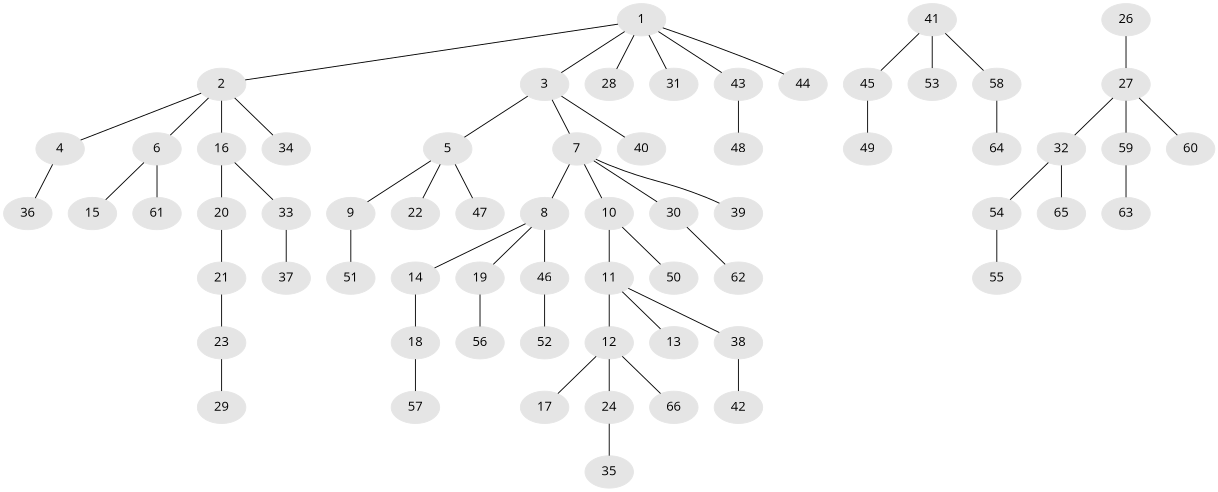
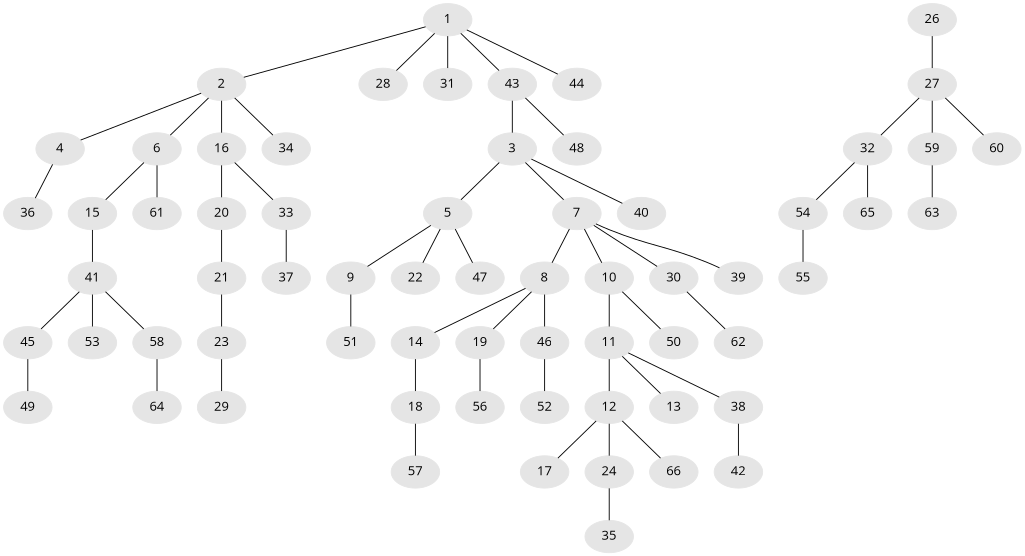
(593, 52) -> (512, 117)
none -> (92, 246)
